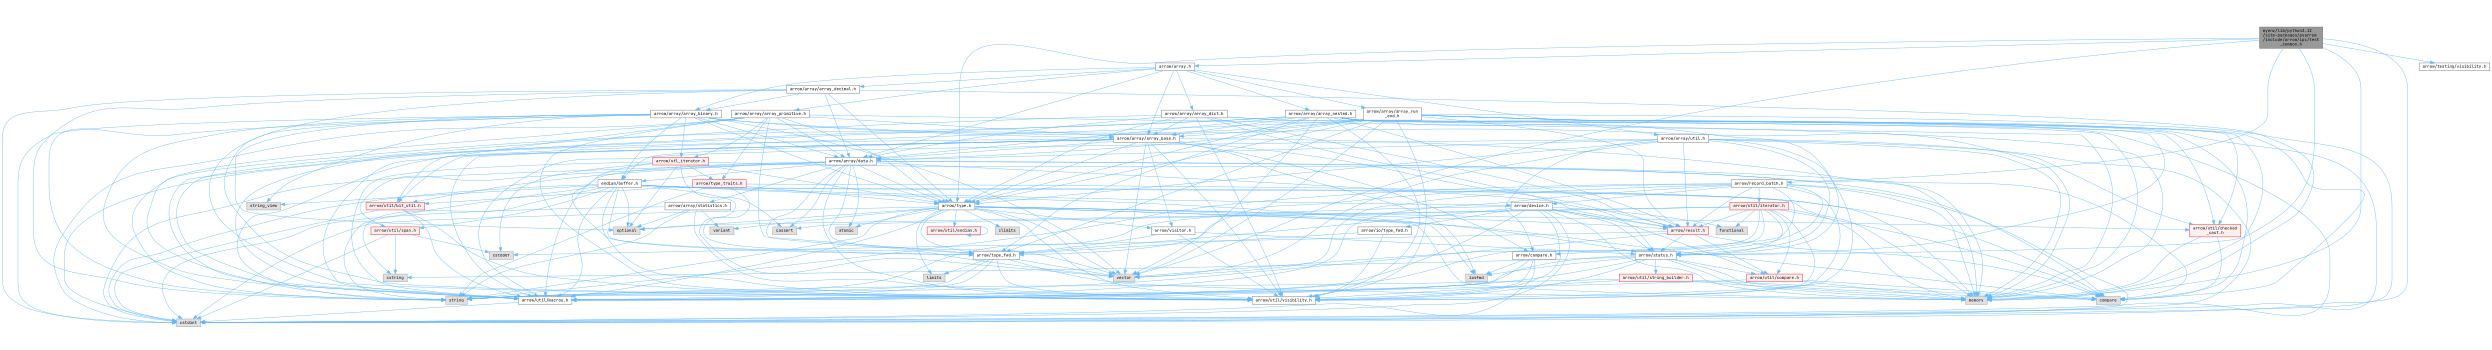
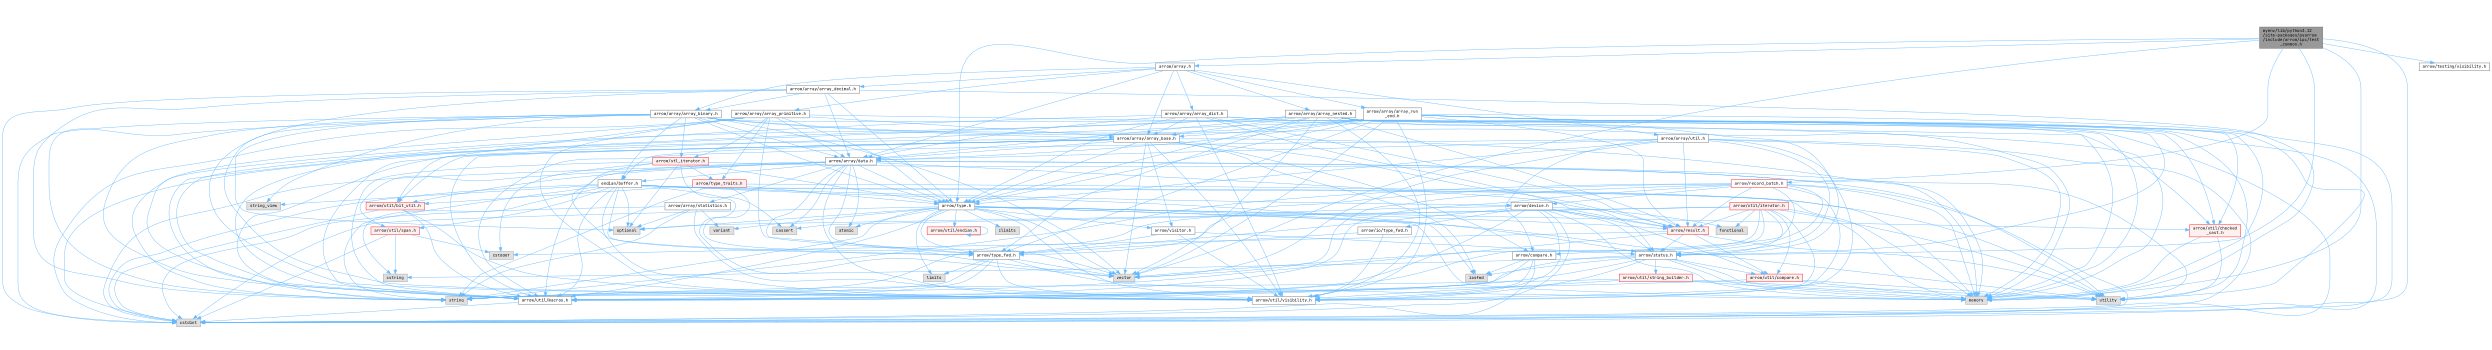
(2042, 160) -> (1472, 121)
(1759, 184) -> (1759, 184)
(1759, 193) -> none
(2108, 300) -> (2108, 300)
